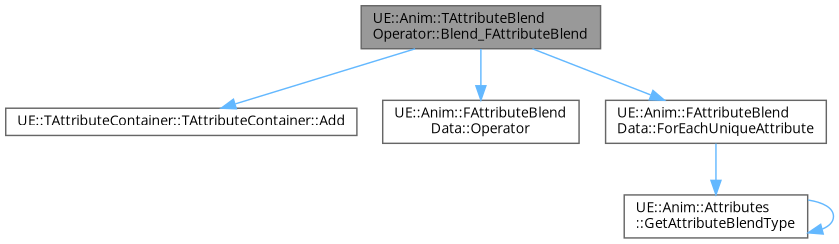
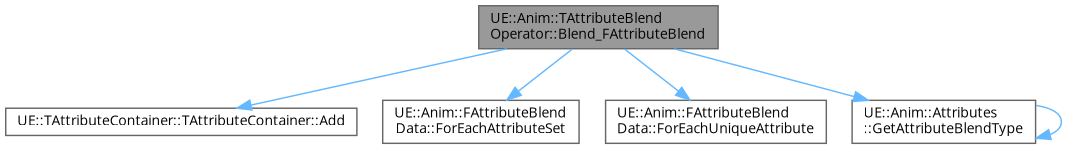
(481, 122) -> (481, 122)
(716, 162) -> (764, 73)
